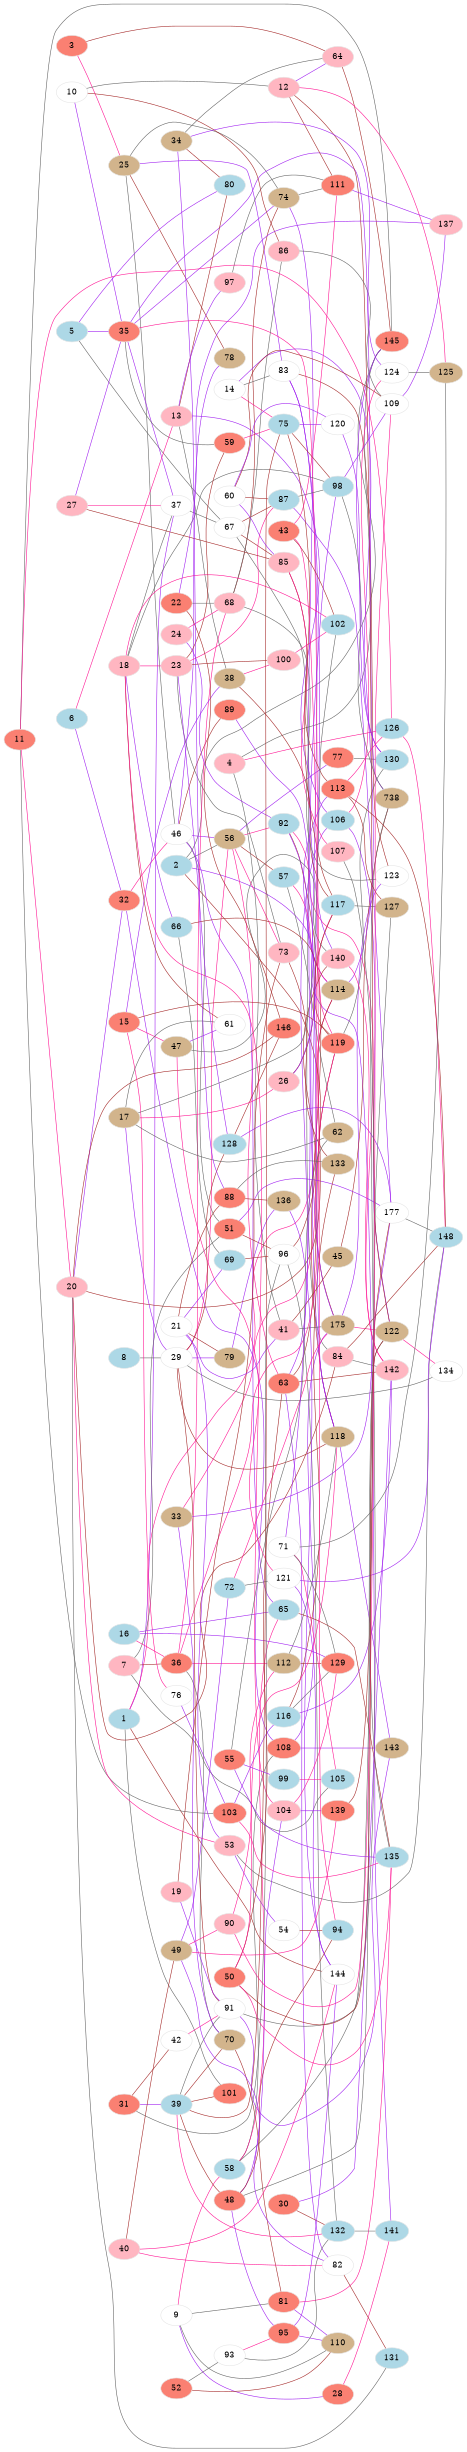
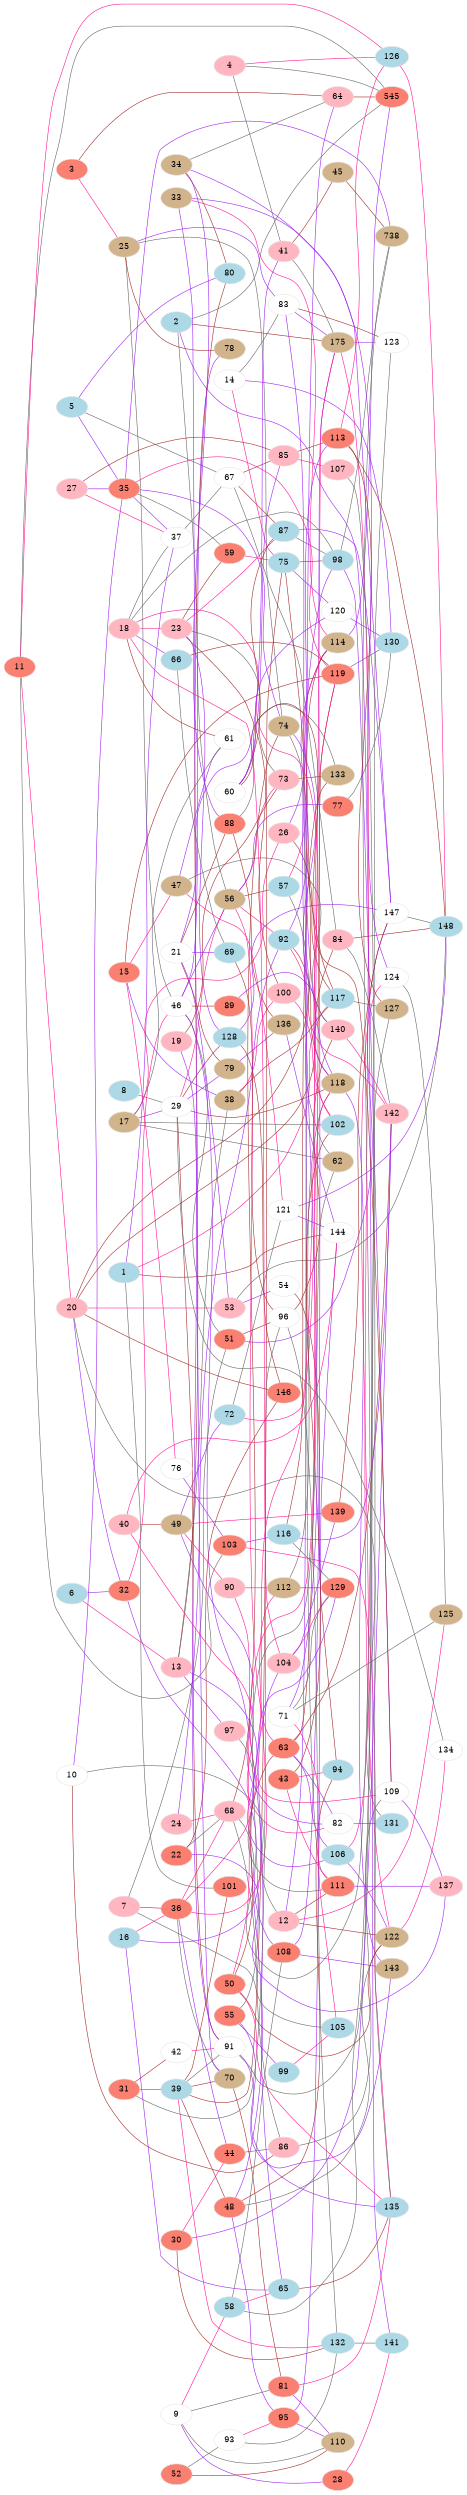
(392, 341) -> (392, 97)
(392, 1213) -> (392, 913)
none -> (230, 2154)
